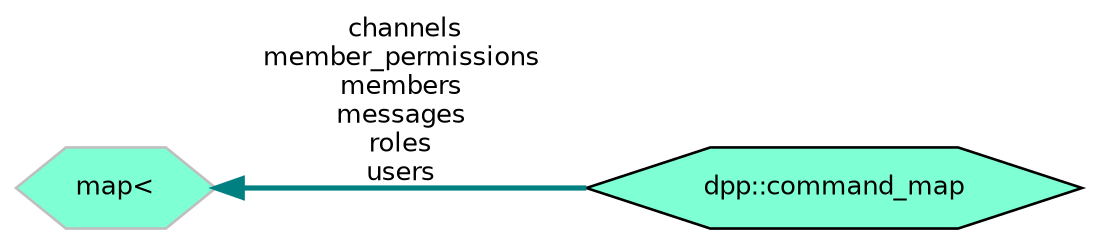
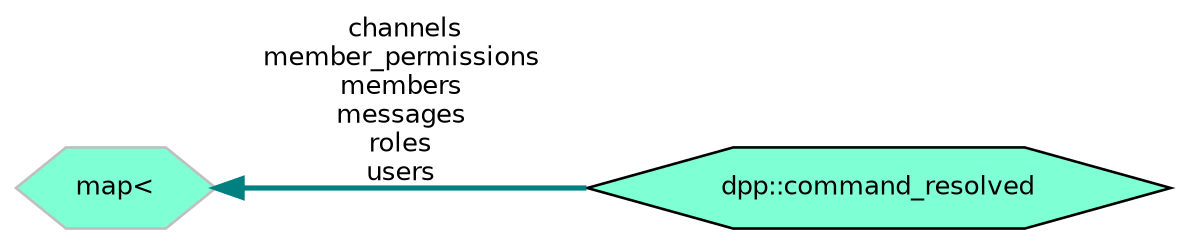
(834, 188) -> (879, 188)
